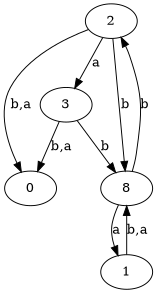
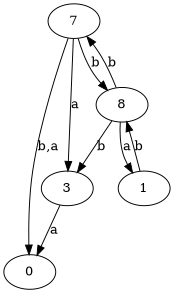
(111, 21) -> (74, 21)
(94, 143) -> (97, 143)
(61, 147) -> (54, 230)
(137, 230) -> (139, 147)
